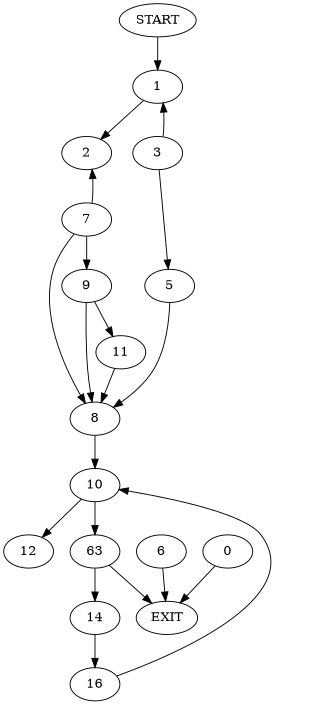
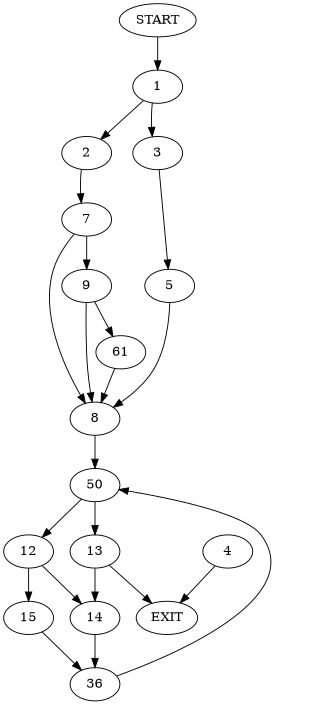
(164, 124) -> (152, 115)
(93, 191) -> (81, 182)
(121, 352) -> (121, 352)
(95, 485) -> (95, 485)
(95, 551) -> (95, 551)
(161, 551) -> none
(228, 551) -> (228, 551)
none -> (58, 581)
none -> (29, 618)
(95, 684) -> (95, 684)
